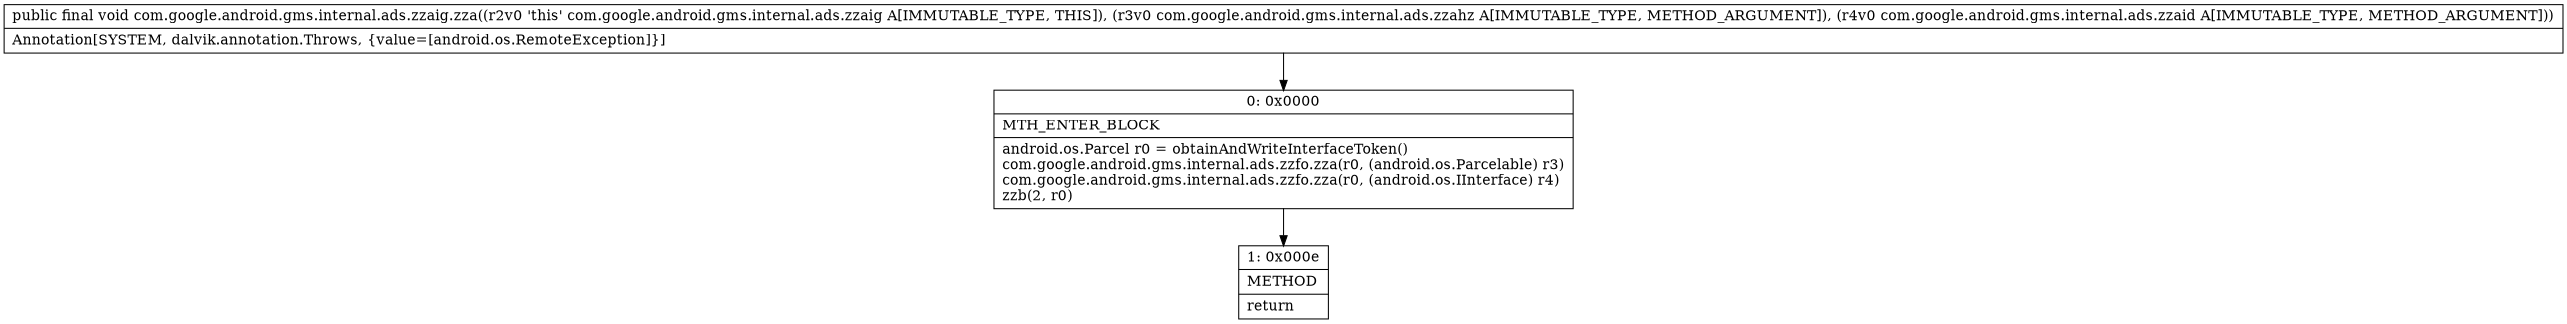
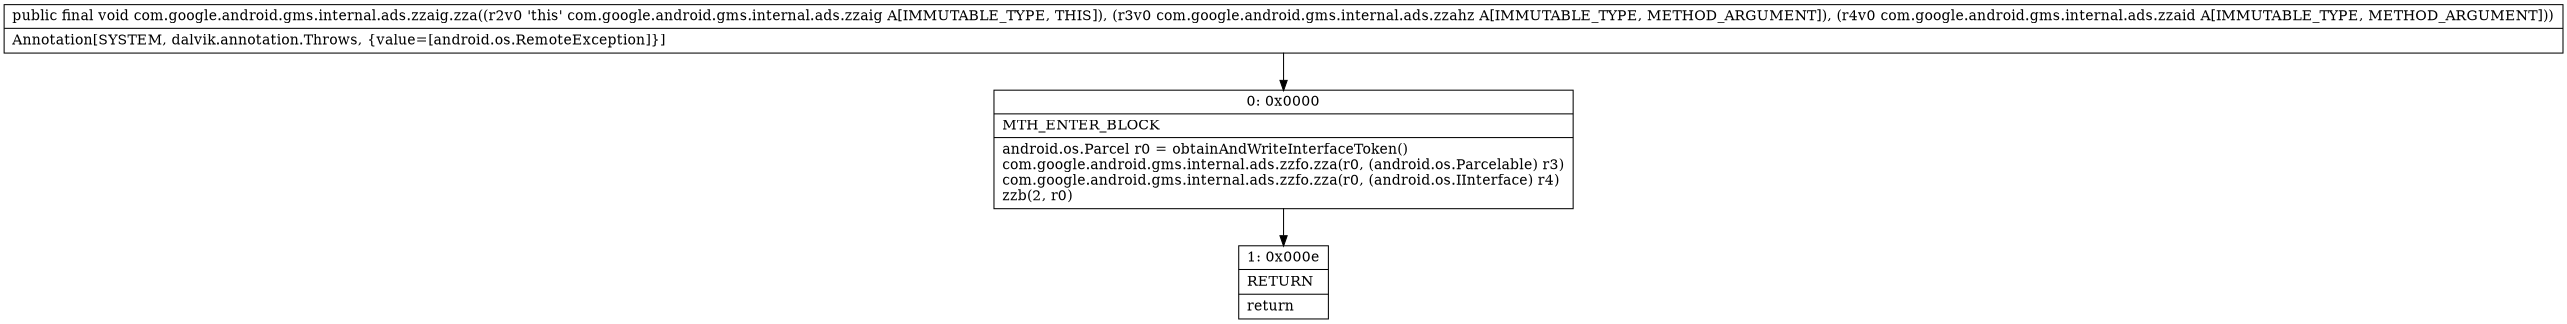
(1283, 281) -> (1280, 281)
